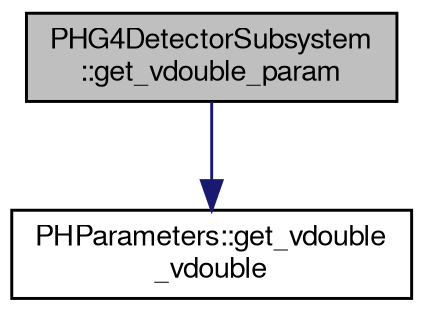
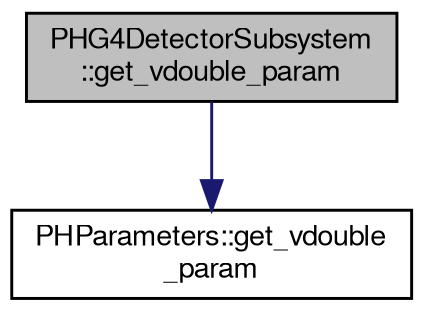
(212, 254) -> (212, 254)
